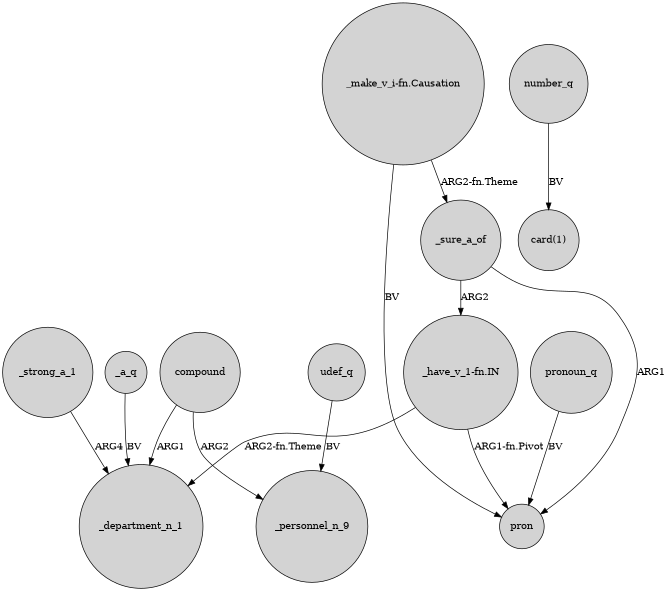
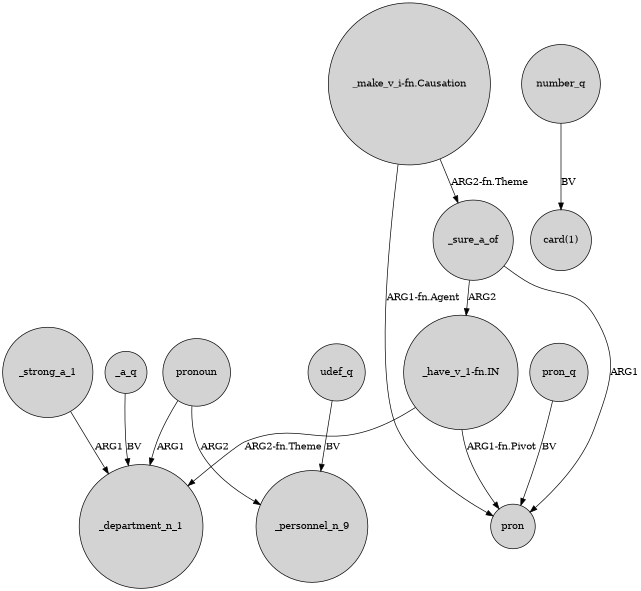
(392, 298) -> (423, 298)
(200, 372) -> (197, 372)
(571, 372) -> (559, 372)
(109, 447) -> (109, 447)
